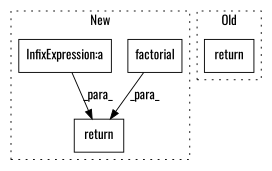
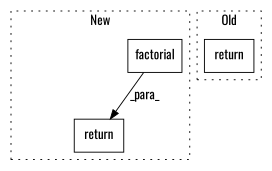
(65, 56) -> none
